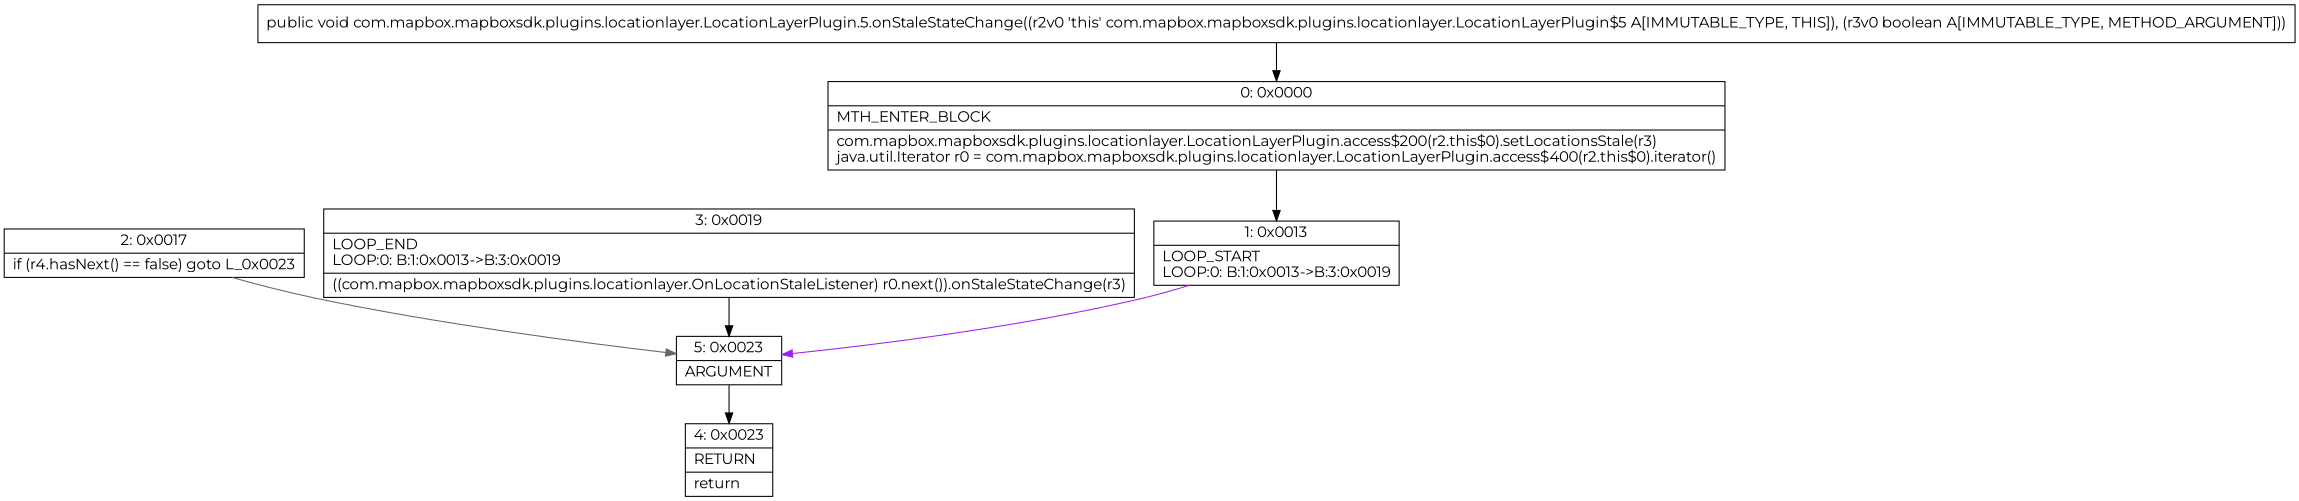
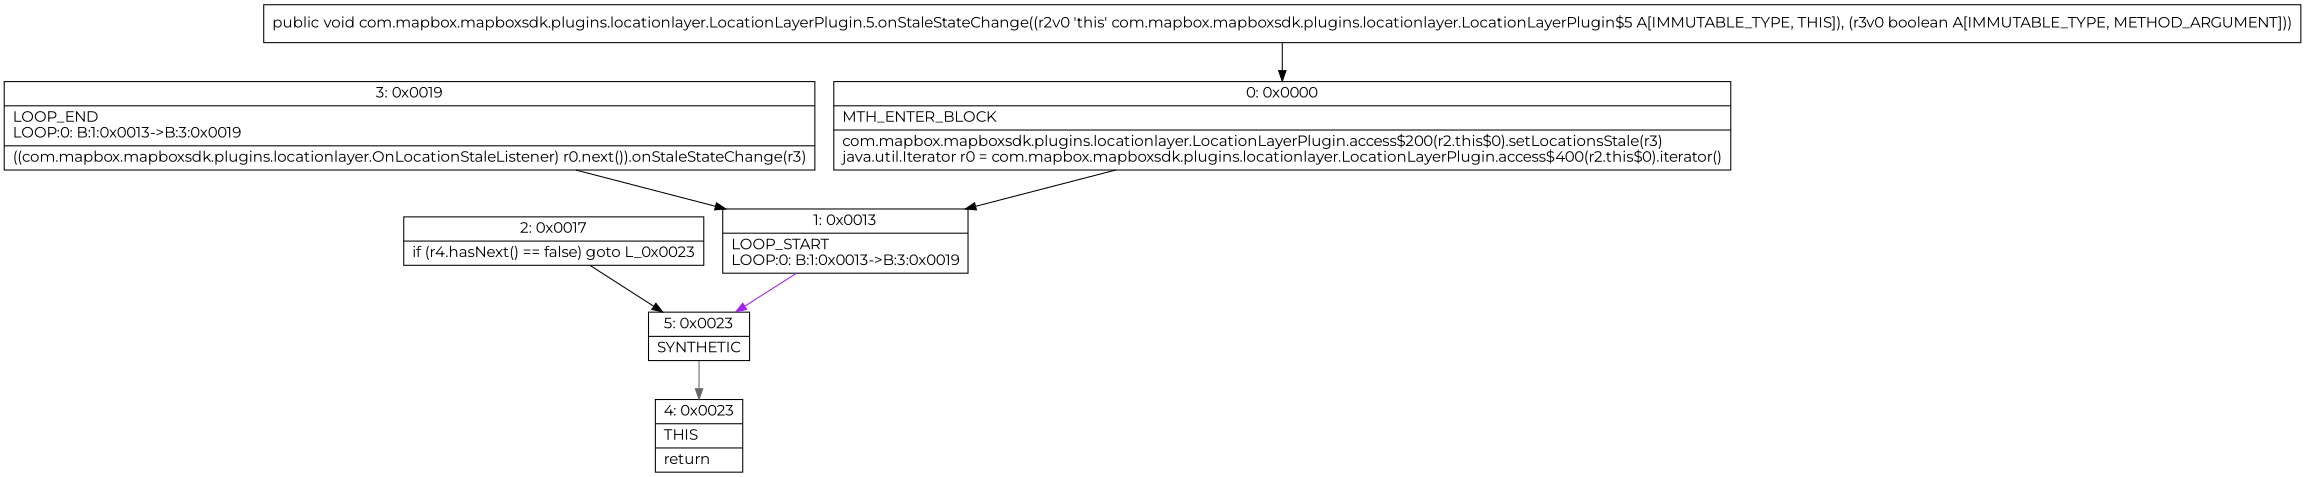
(729, 312) -> (646, 188)
(447, 322) -> (622, 286)
(729, 372) -> (699, 348)
(729, 399) -> (699, 375)
(725, 460) -> (681, 435)
